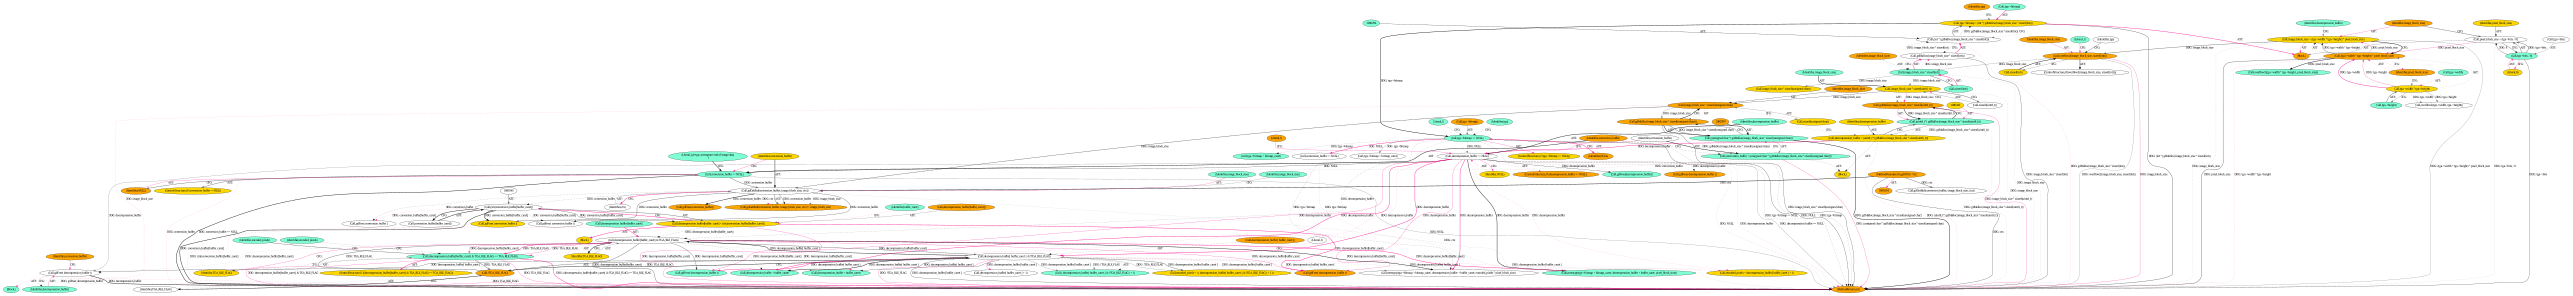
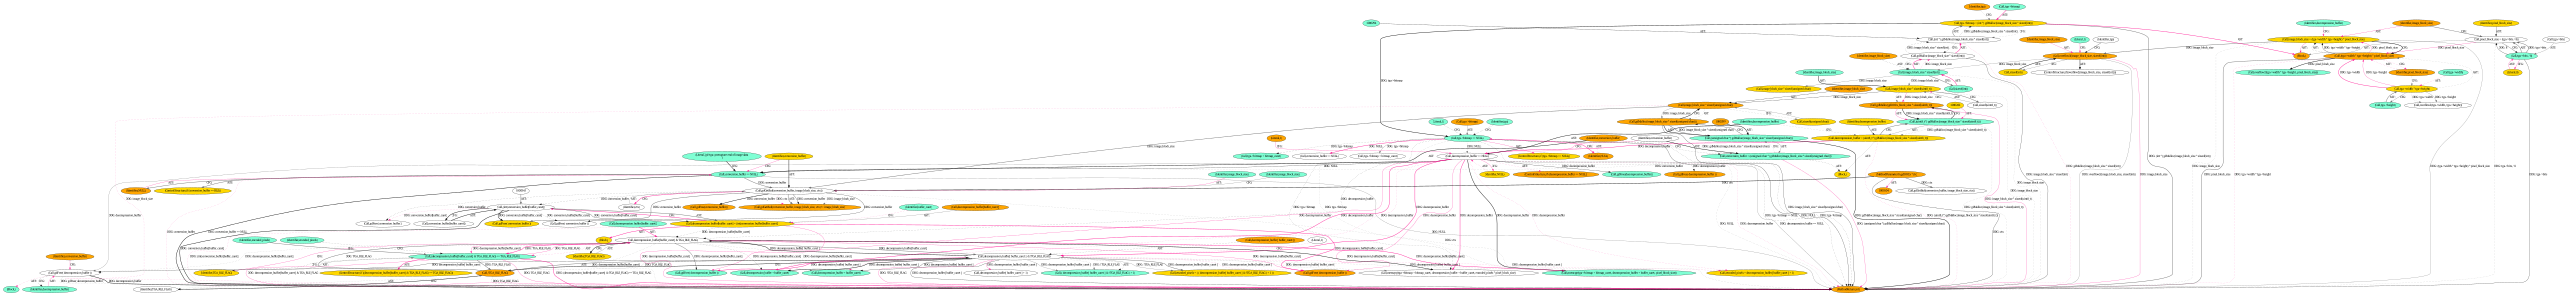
(1903, 105) -> (1901, 105)
(1180, 289) -> (1170, 289)
